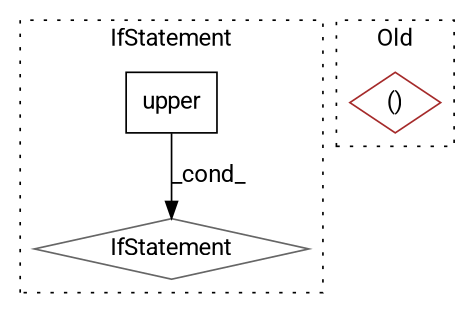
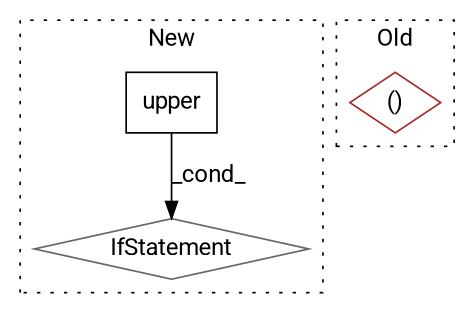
(172, 40) -> (172, 40)
